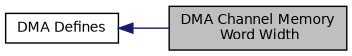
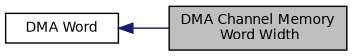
(62, 28) -> (62, 28)
